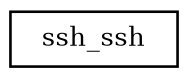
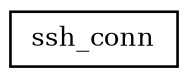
(94, 39) -> (94, 39)
